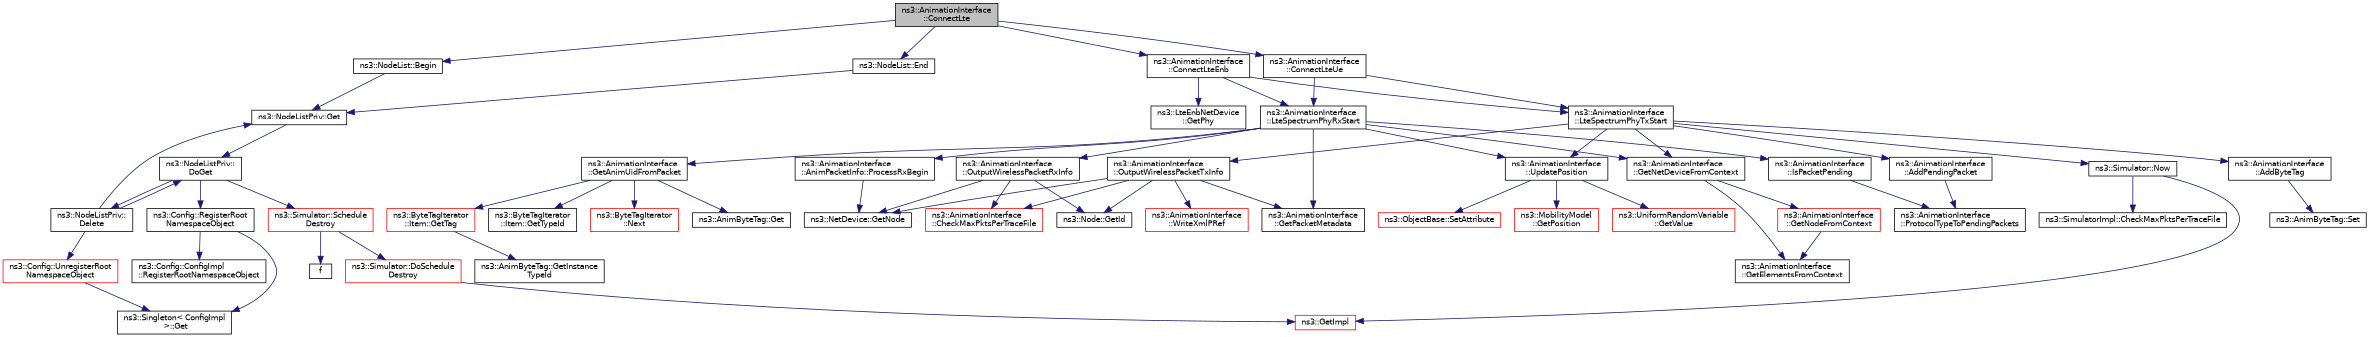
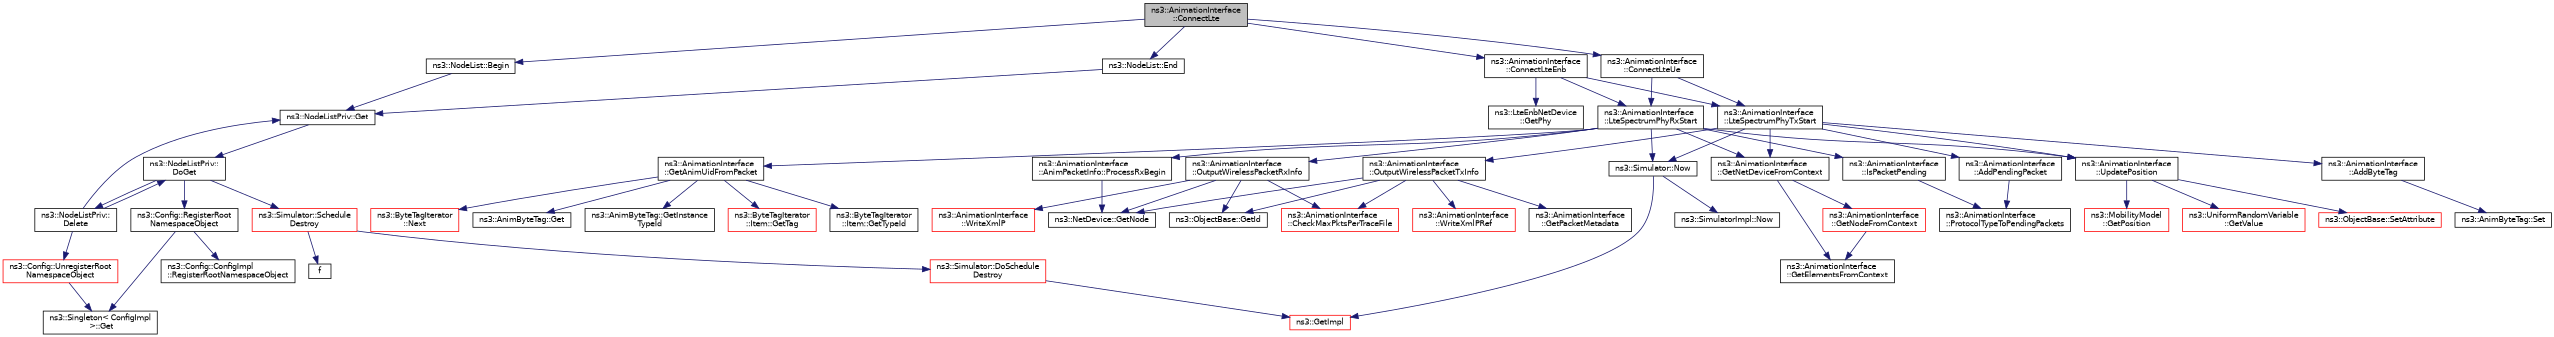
(1313, 165) -> (1652, 143)
none -> (983, 220)
(1094, 220) -> (1218, 220)
(2133, 220) -> (1727, 220)
(482, 244) -> (683, 192)
